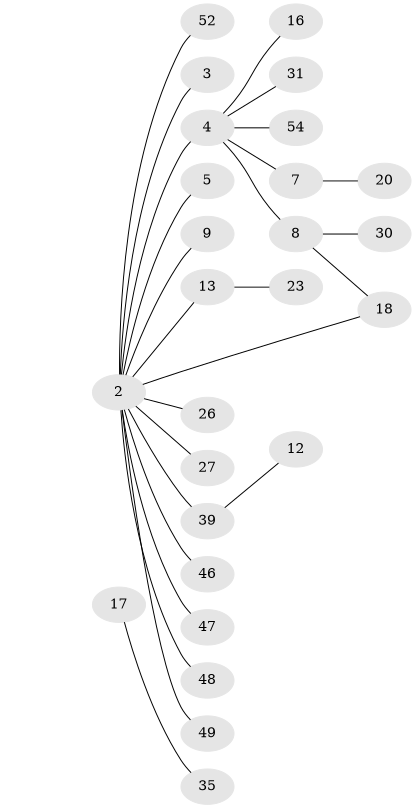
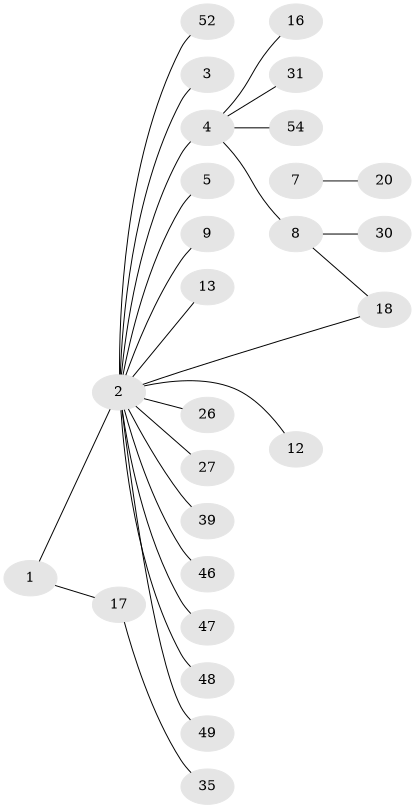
(252, 154) -> none
(296, 287) -> none
(252, 485) -> (223, 385)
none -> (30, 578)
